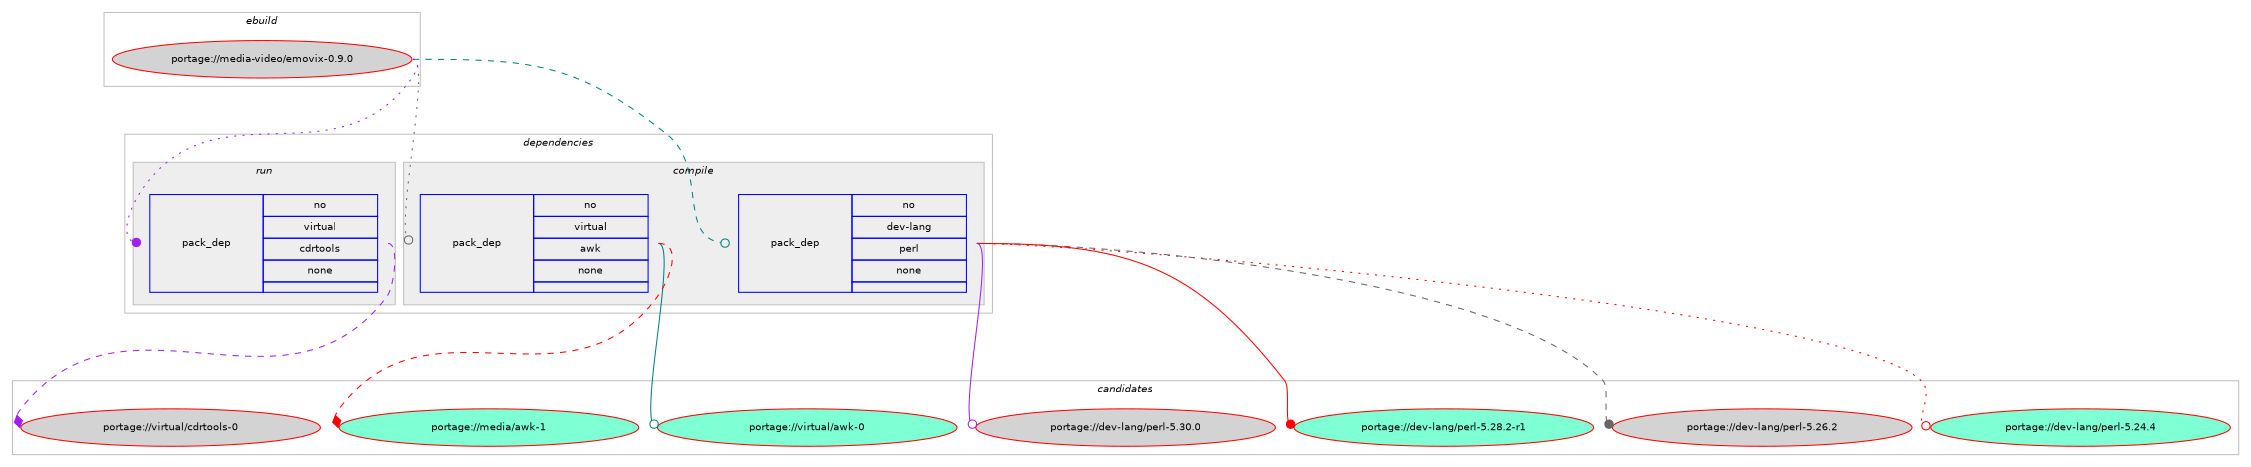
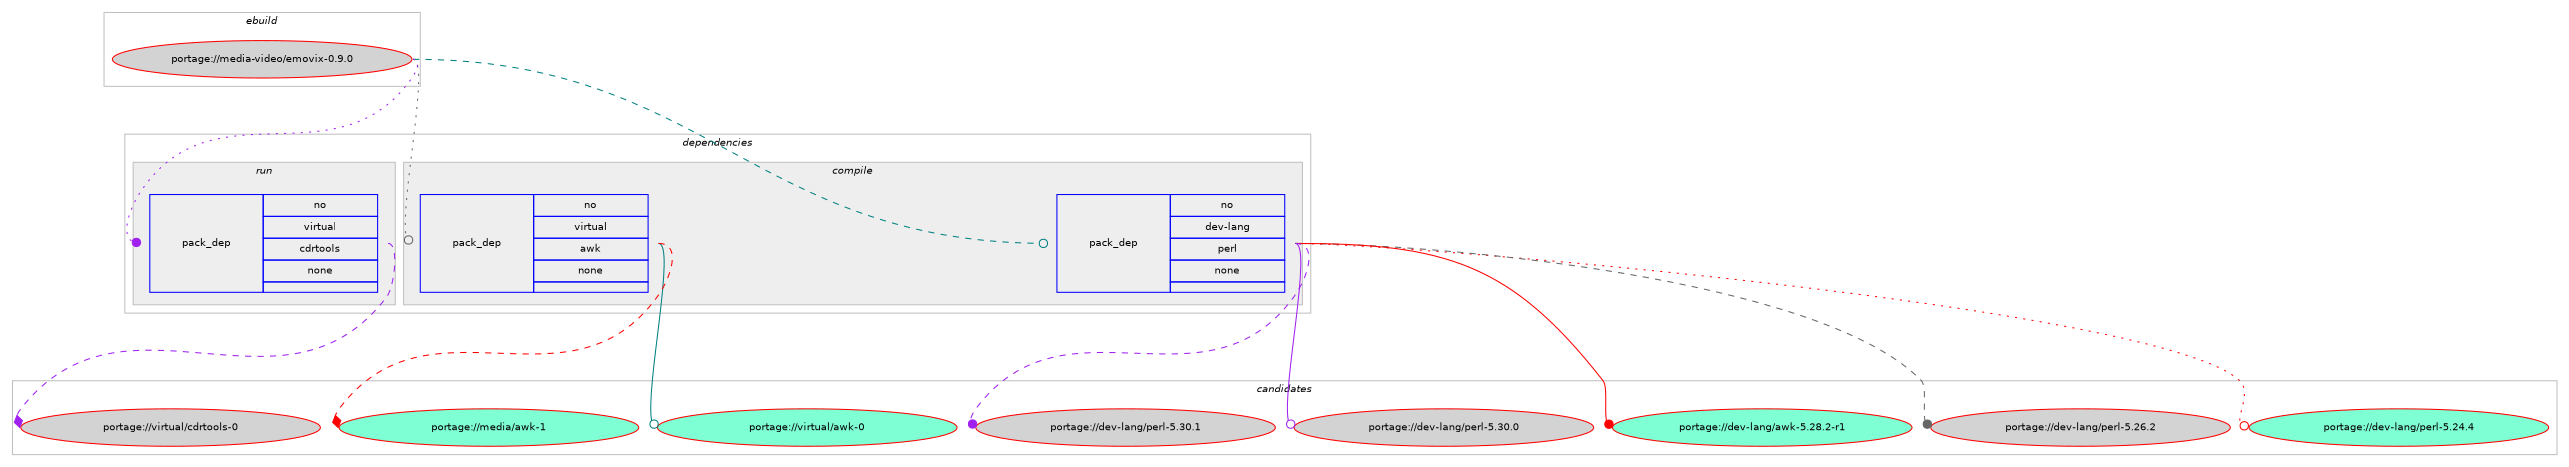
none -> (1126, 428)
(1444, 428) -> (1762, 428)
